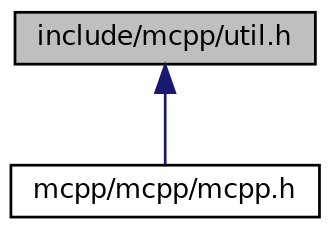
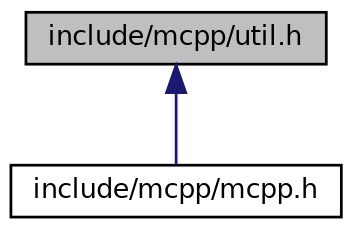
(165, 191) -> (176, 191)
